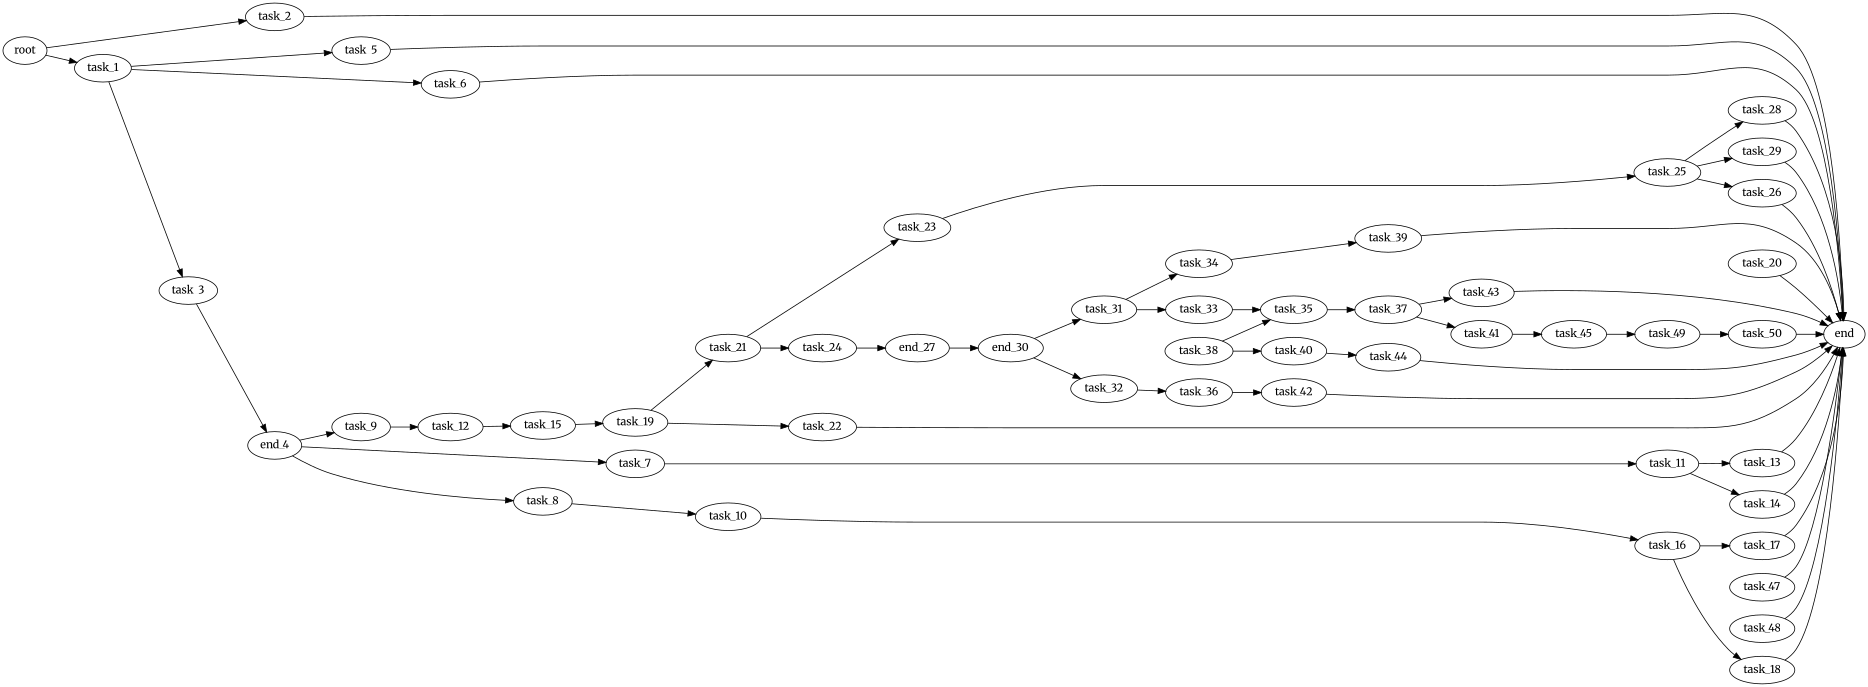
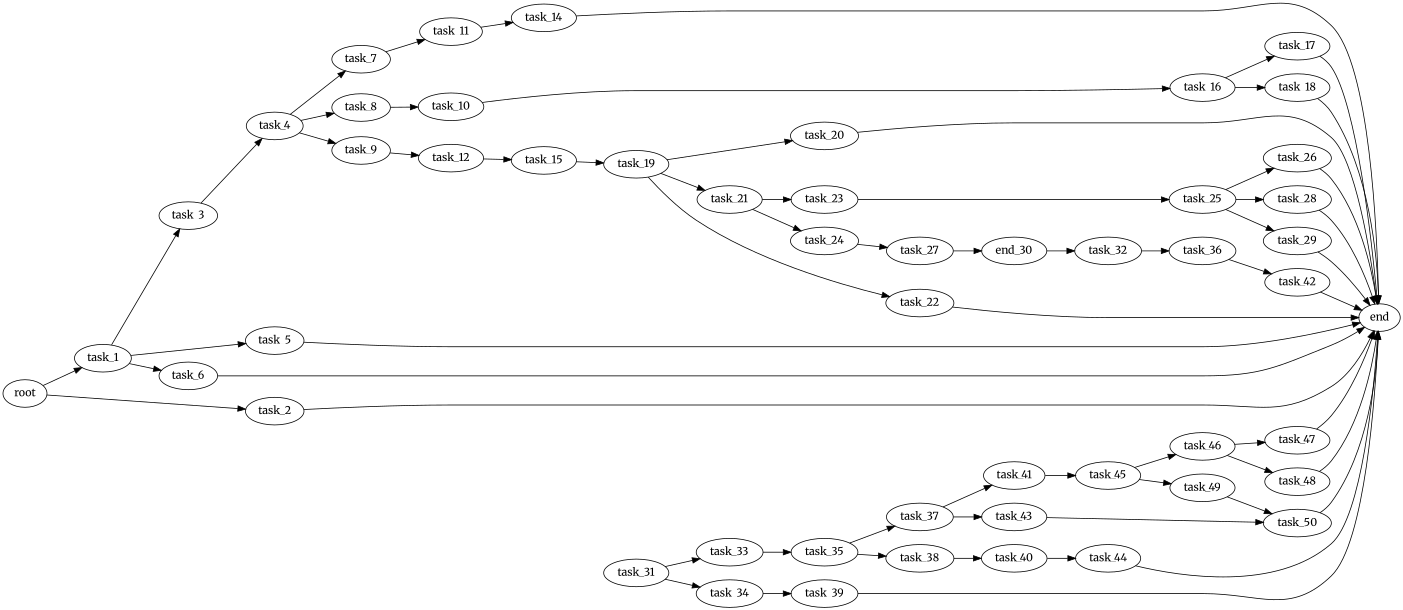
none -> (726, 151)
(1669, 295) -> (1151, 520)
(1054, 330) -> none
(1243, 332) -> (868, 555)
(917, 348) -> (920, 251)
(275, 445) -> (275, 126)
none -> (1203, 446)
(1762, 463) -> none
